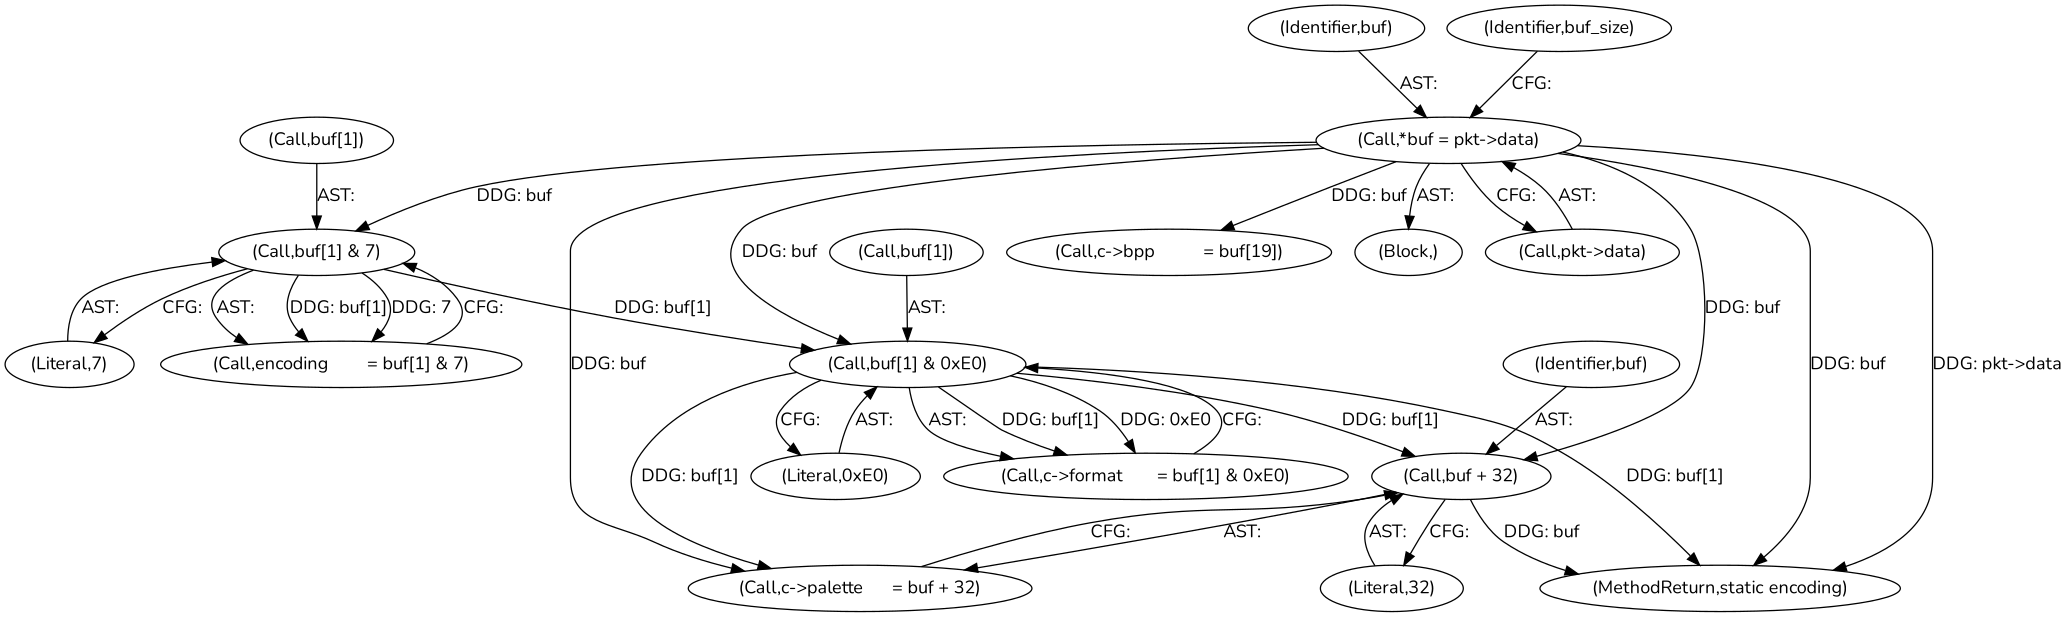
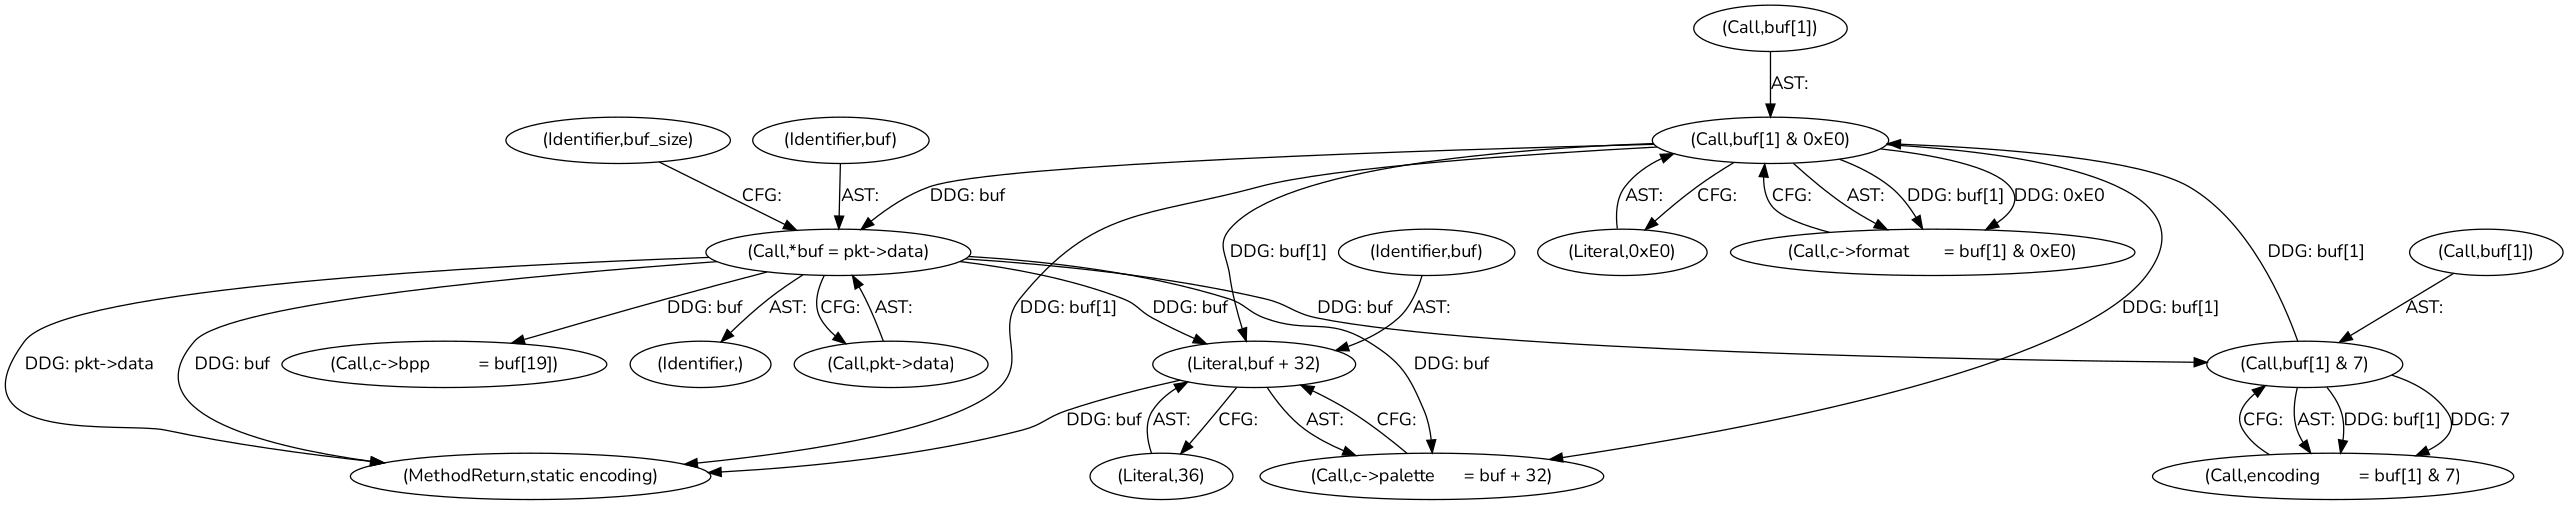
(944, 181) -> (1257, 158)
(1409, 252) -> (701, 364)
(70, 364) -> none
(1461, 476) -> (1254, 364)
(1392, 588) -> (1161, 476)
